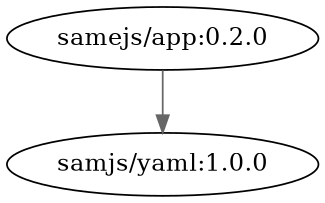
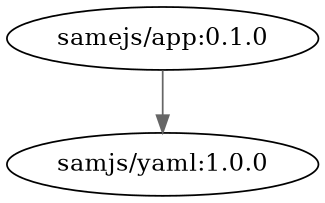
(163, 38) -> (163, 38)
